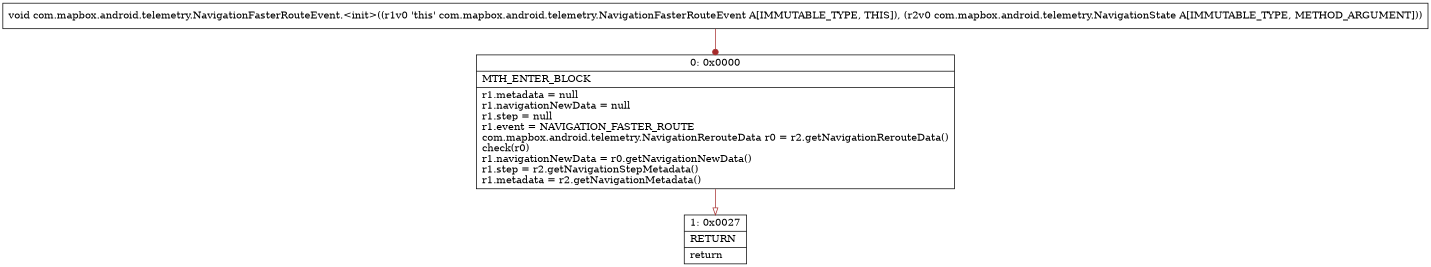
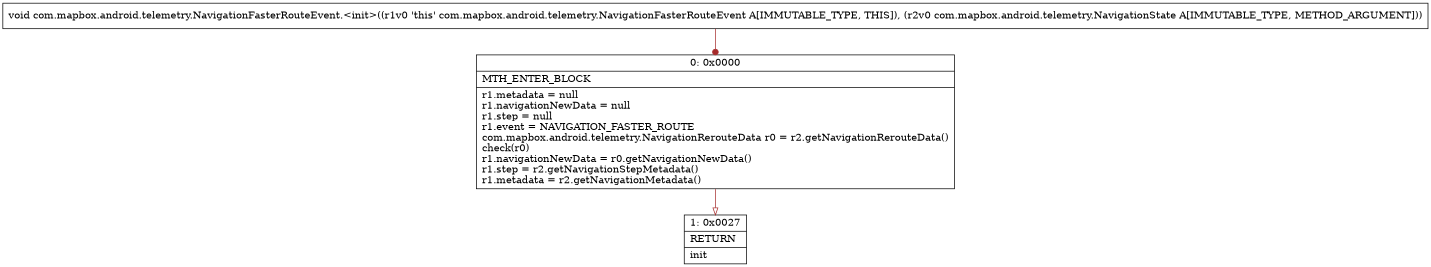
(706, 255) -> (699, 255)
